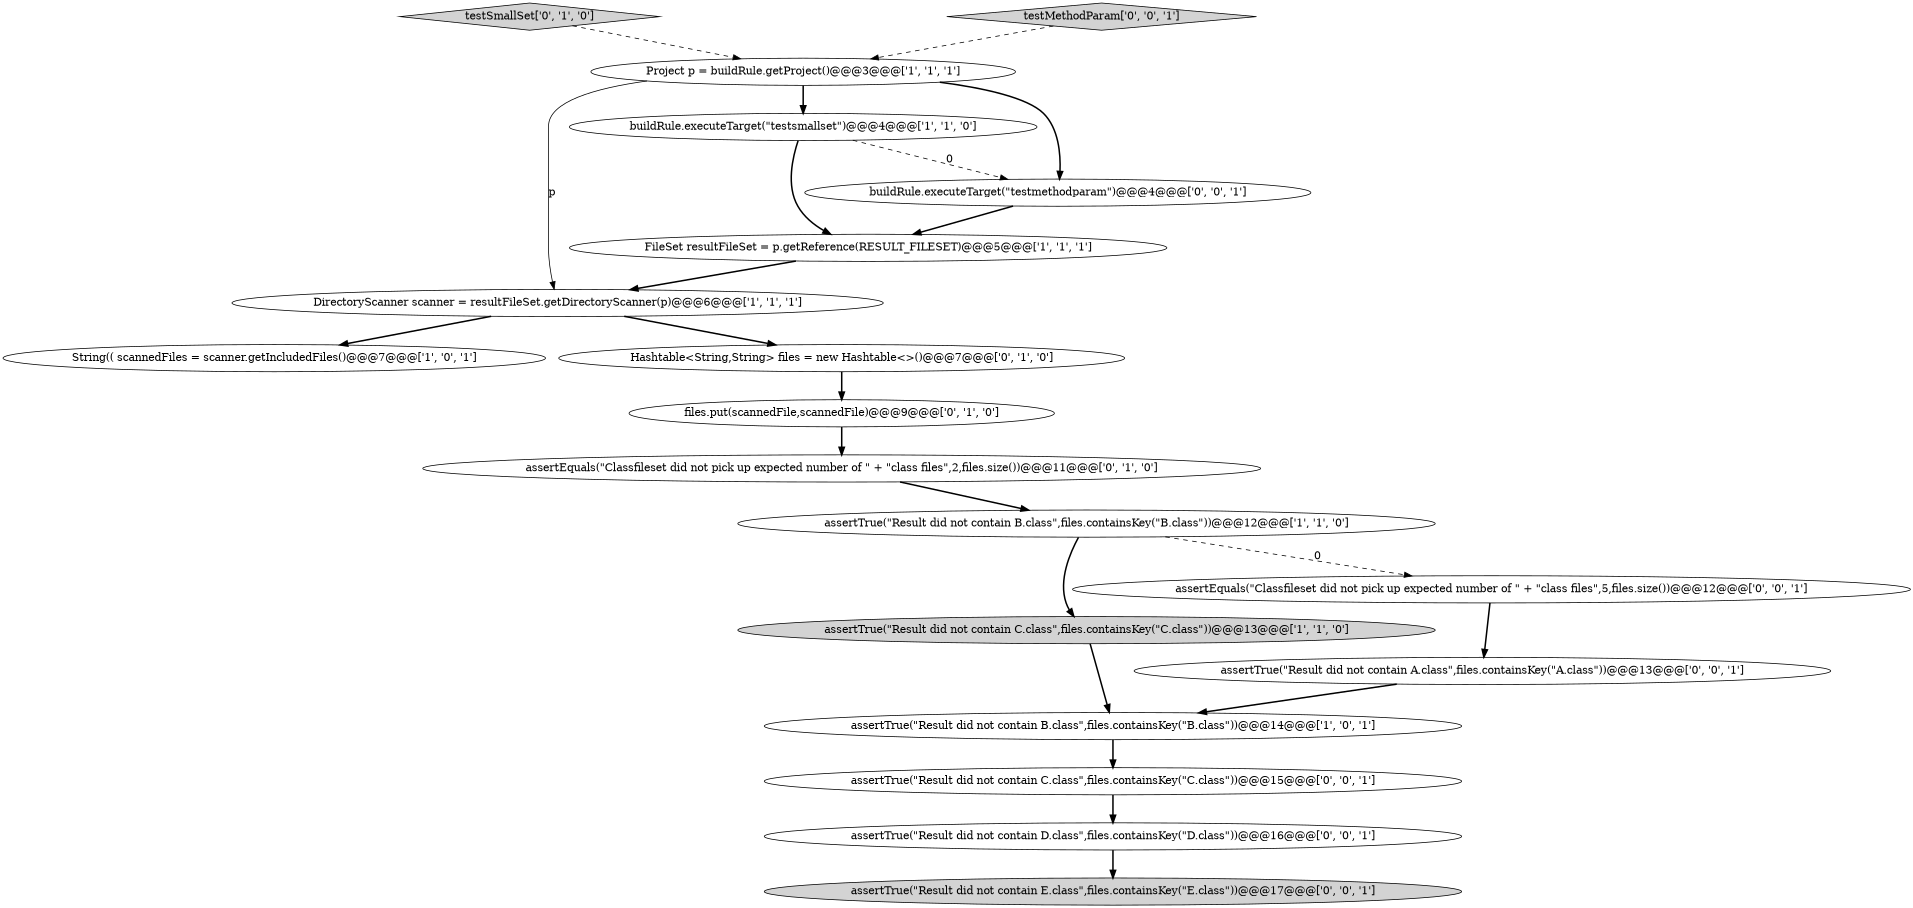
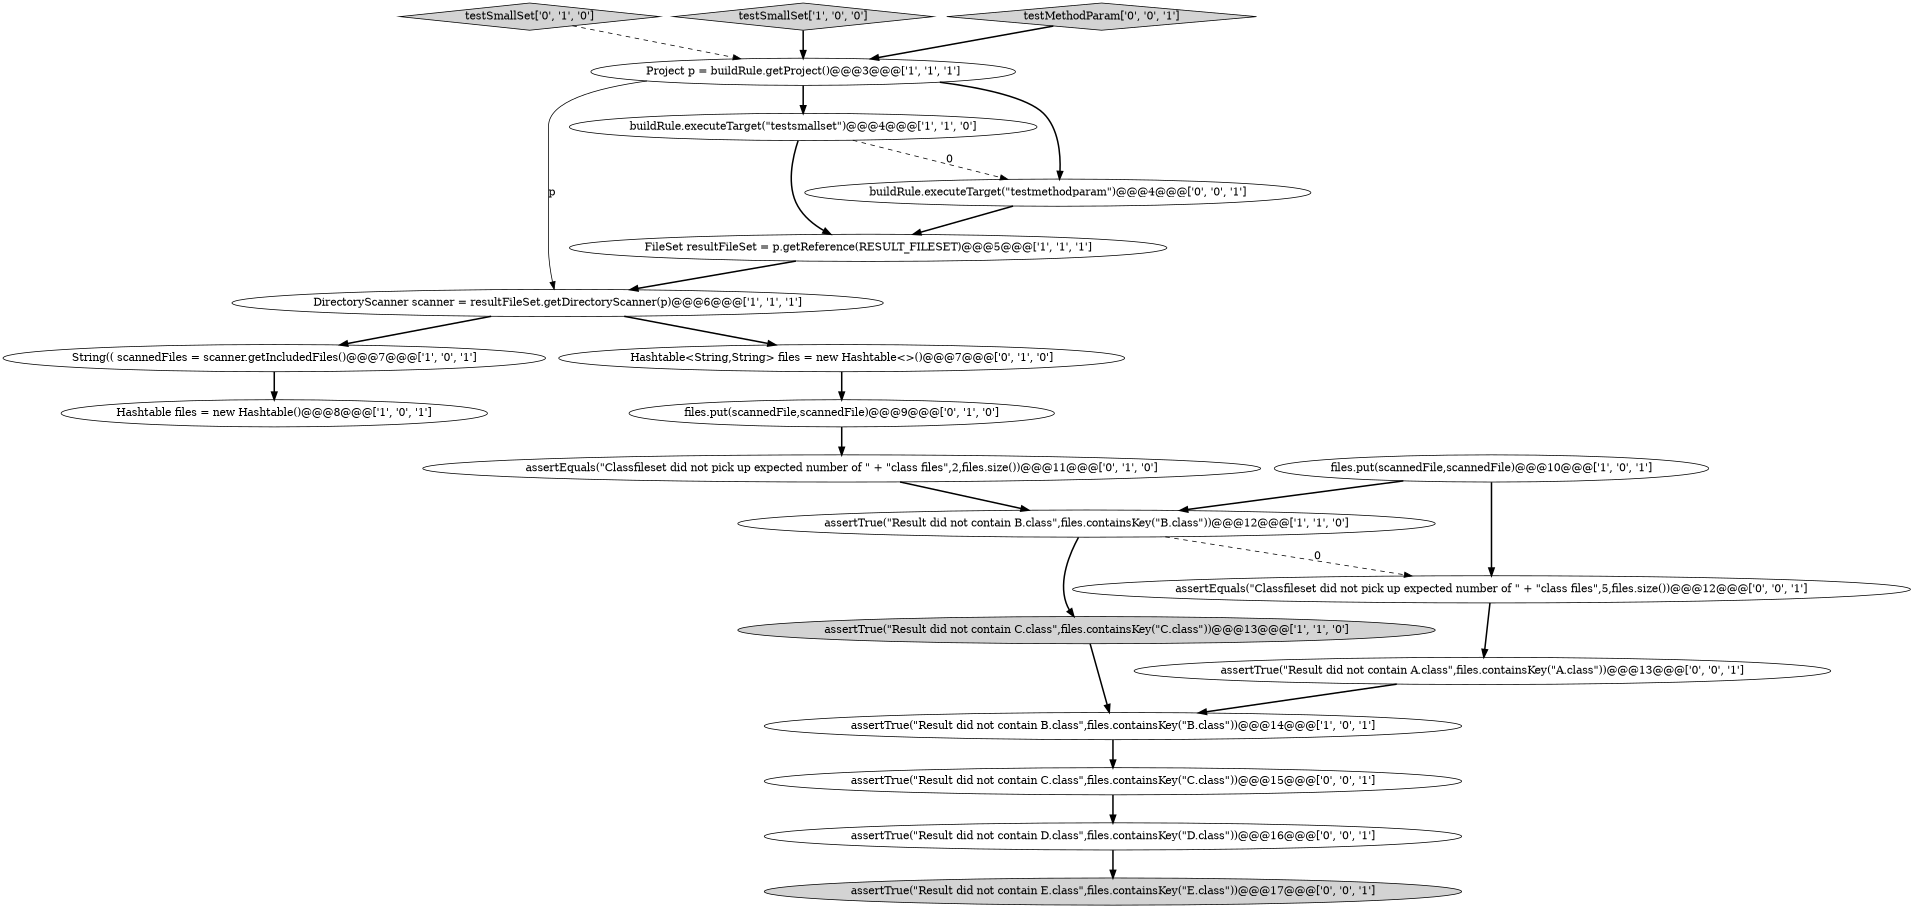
none -> (803, 17)
(966, 42) -> (966, 42)
none -> (274, 413)
none -> (1491, 468)
